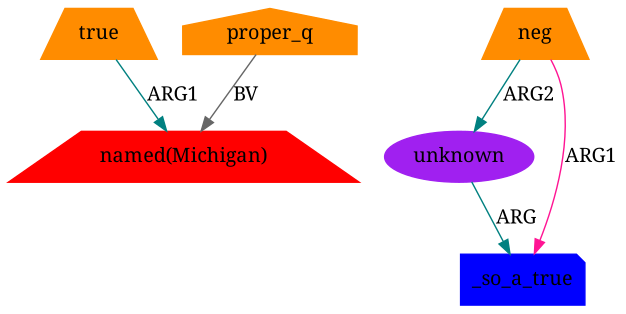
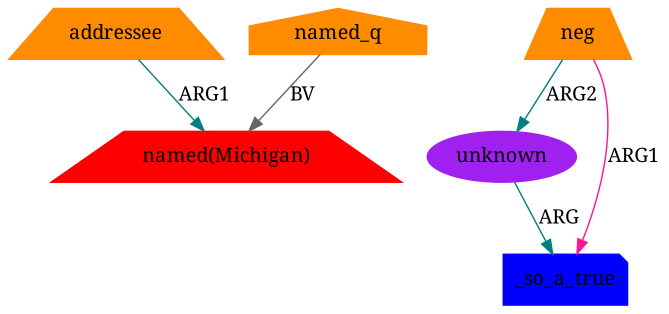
(99, 34) -> (116, 34)
(270, 34) -> (338, 34)
